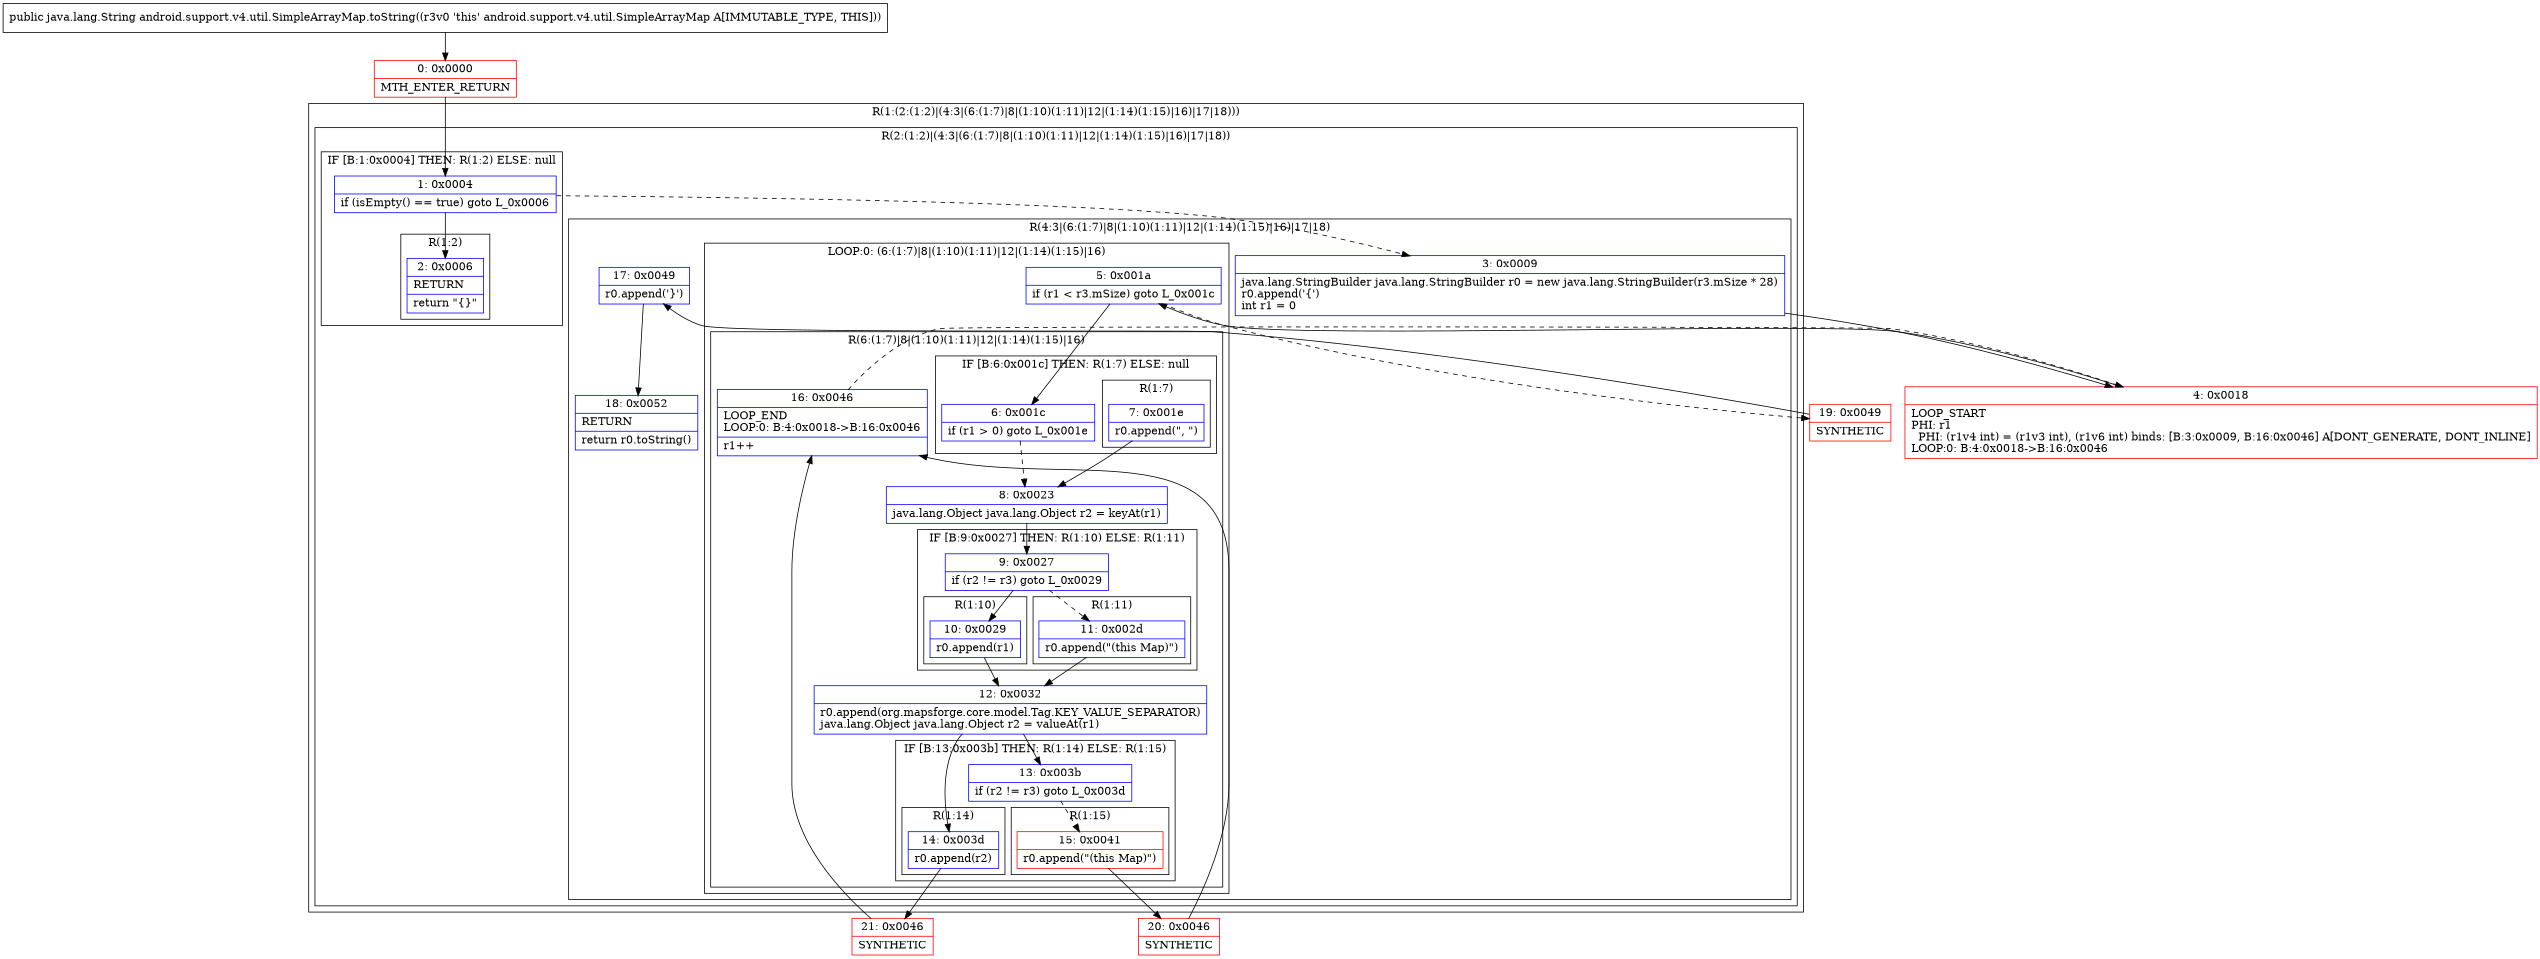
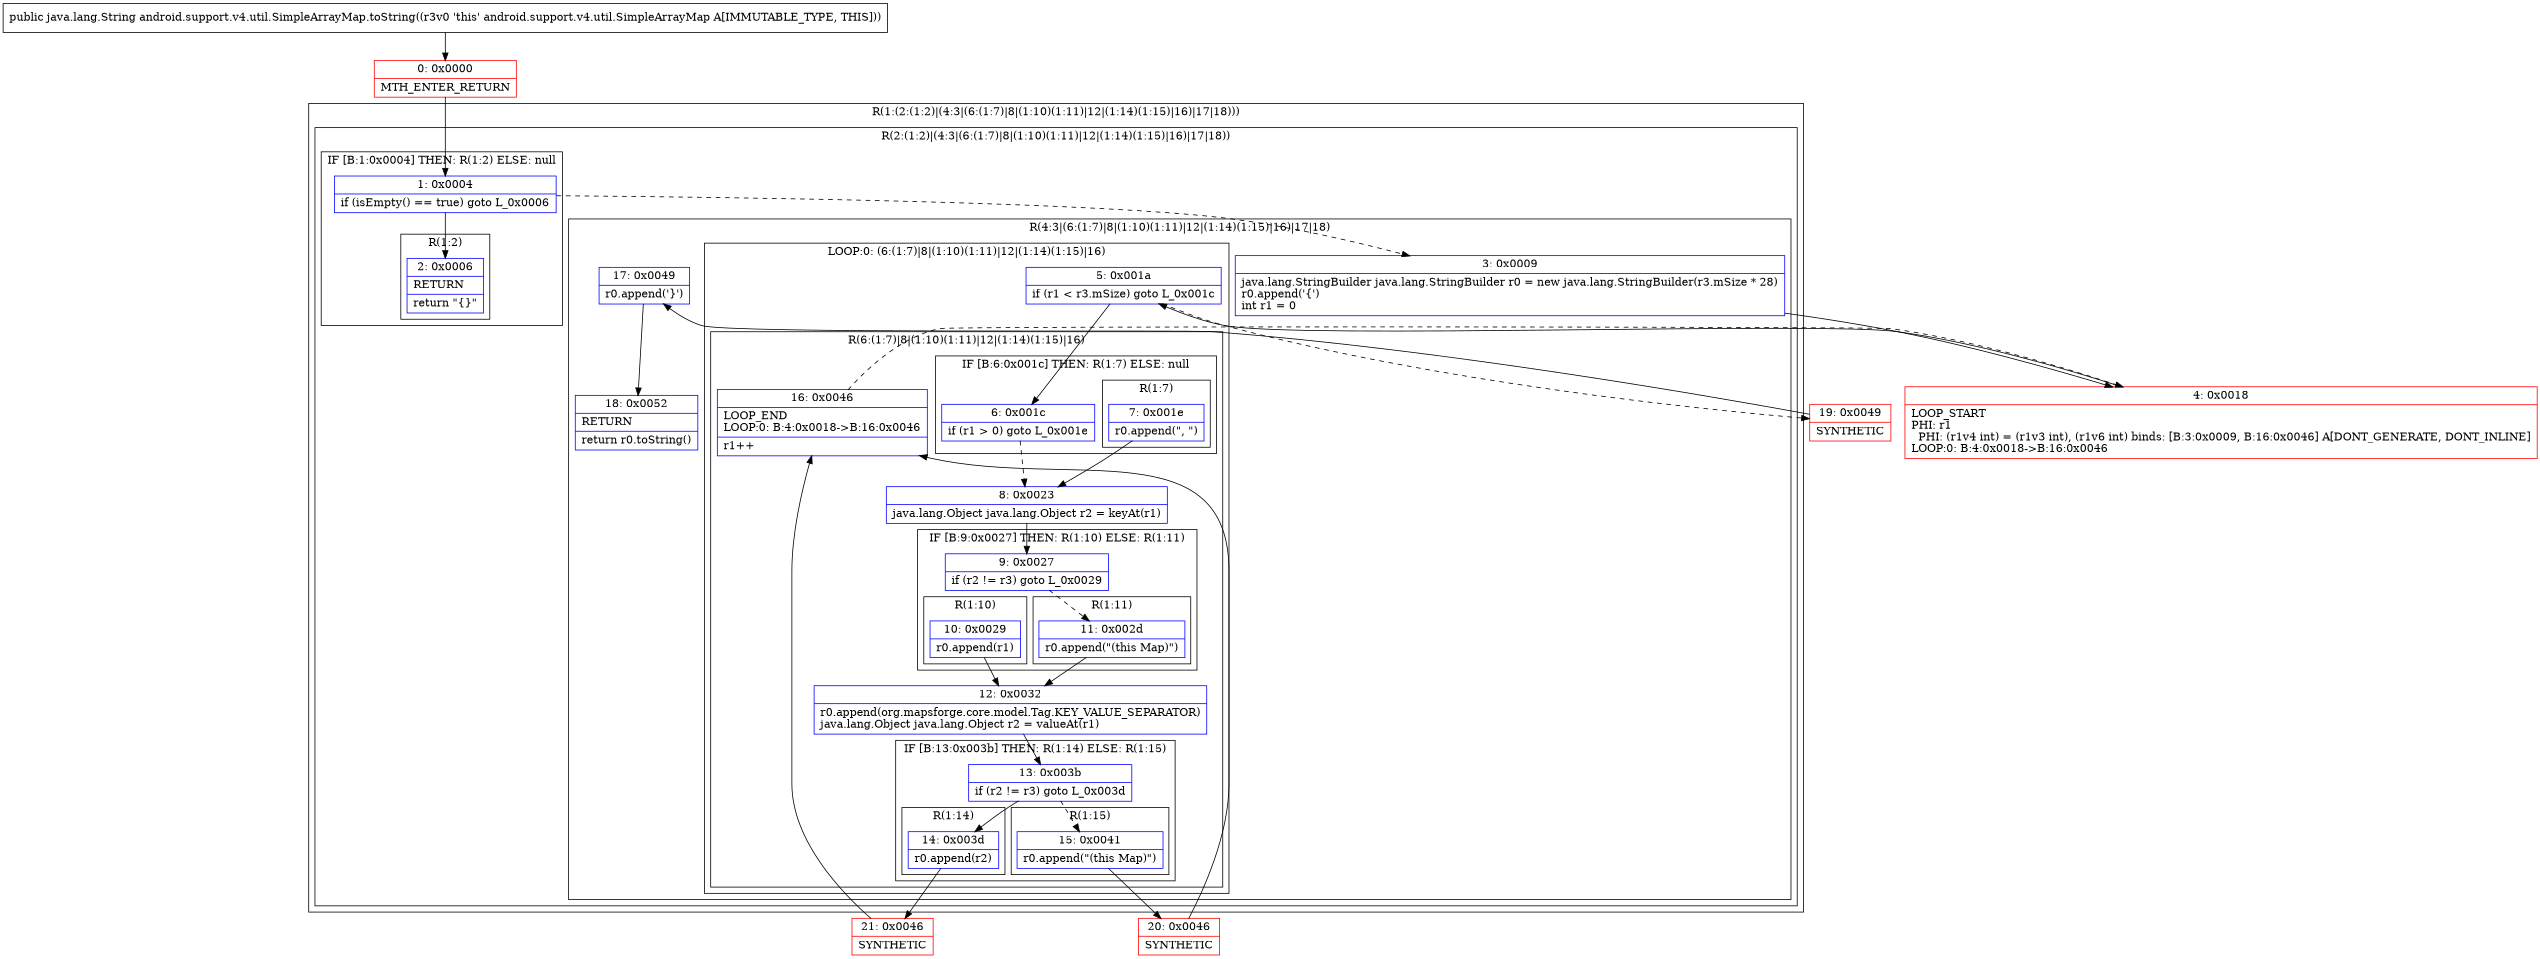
(1004, 602) -> none
(946, 777) -> (999, 813)
(1090, 850) -> (1090, 850)
